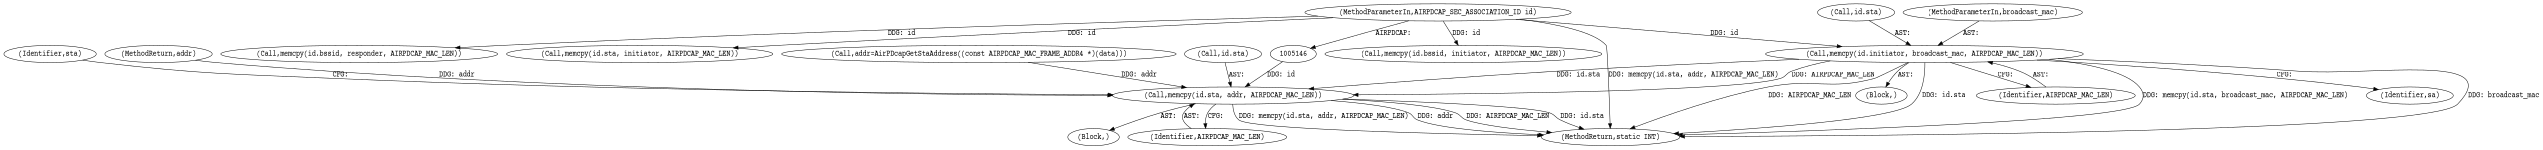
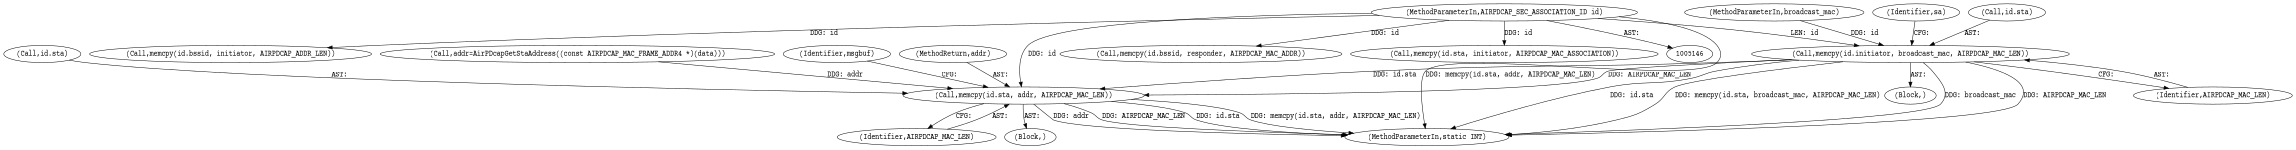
(1395, 33) -> (1634, 33)
(1724, 33) -> (1804, 33)
(1973, 33) -> (1865, 33)
(50, 54) -> (837, 54)
(359, 54) -> (1201, 54)
(640, 54) -> (1504, 54)
(1463, 54) -> (231, 54)
(2206, 72) -> (1914, 31)
(1266, 73) -> (1121, 24)
(457, 75) -> (1003, 75)
(1610, 137) -> (1427, 137)
